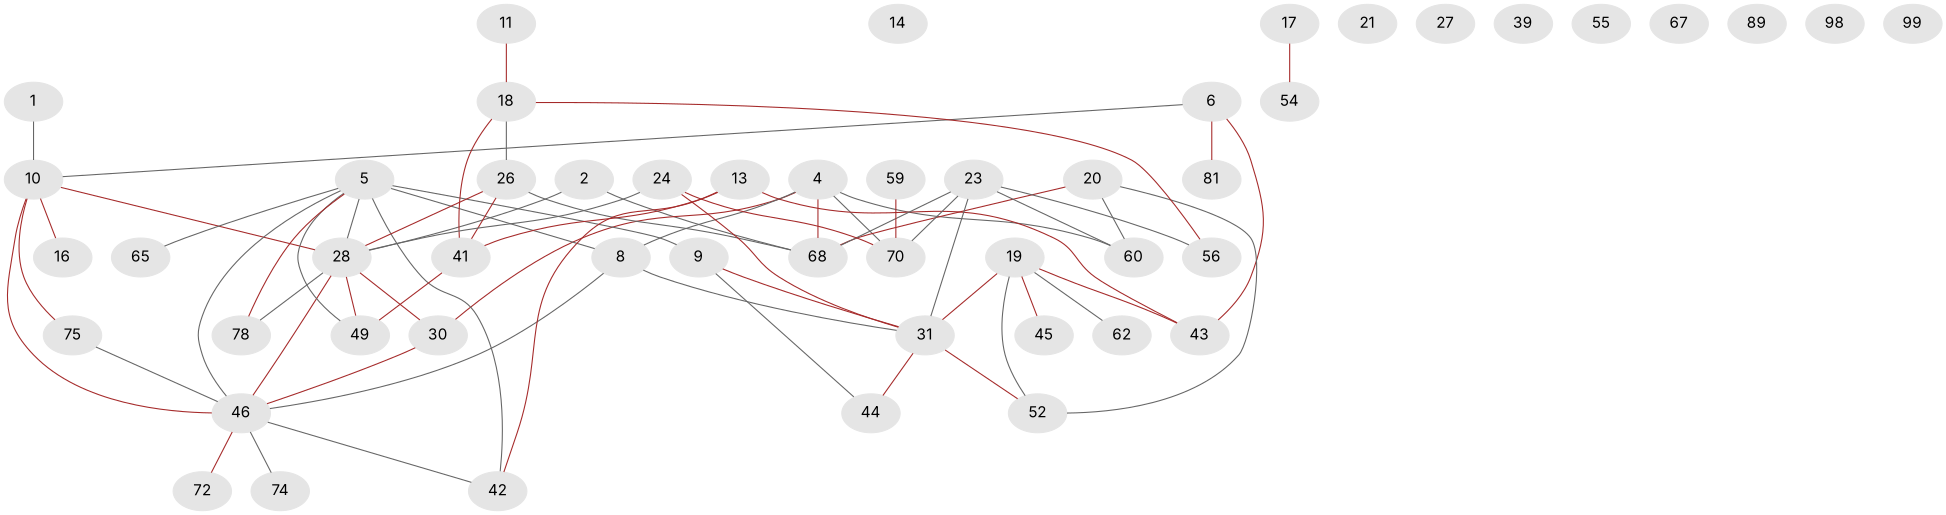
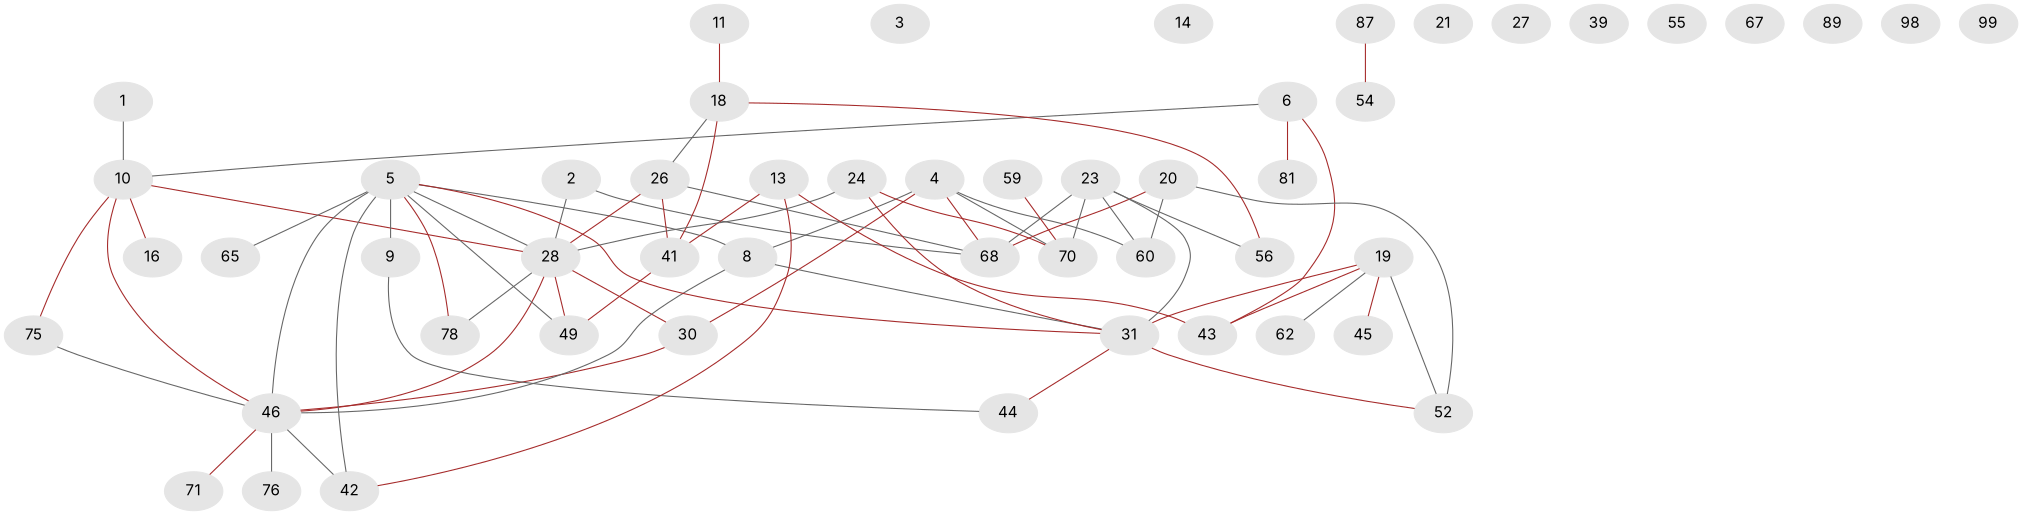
none -> (900, 24)
(1290, 24) -> (1365, 24)
(797, 295) -> (728, 302)
(202, 491) -> (194, 491)
(280, 491) -> (272, 491)
